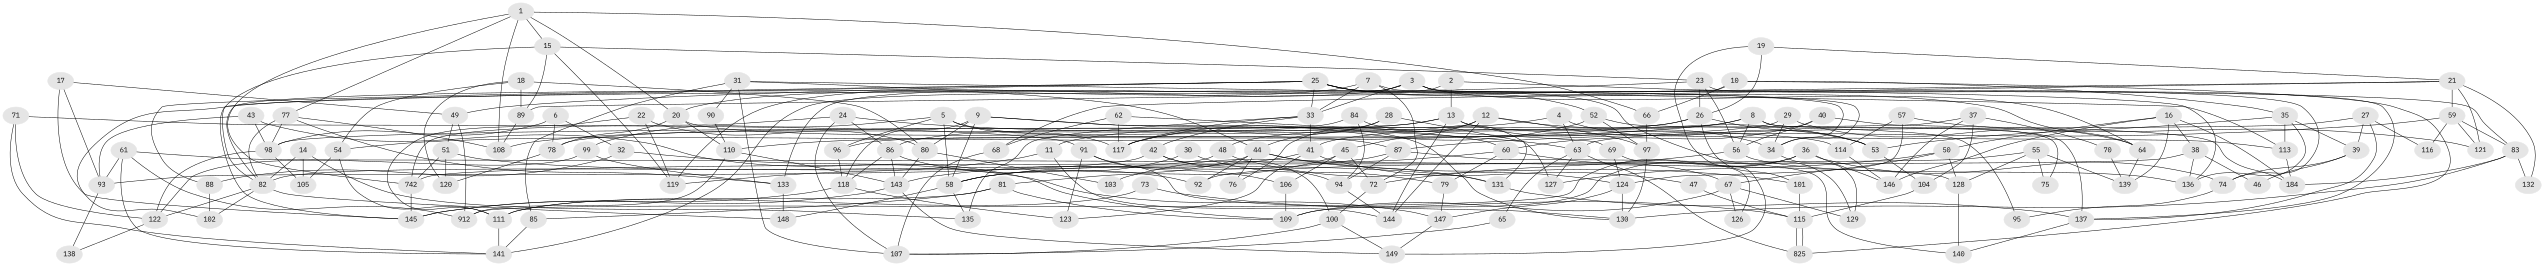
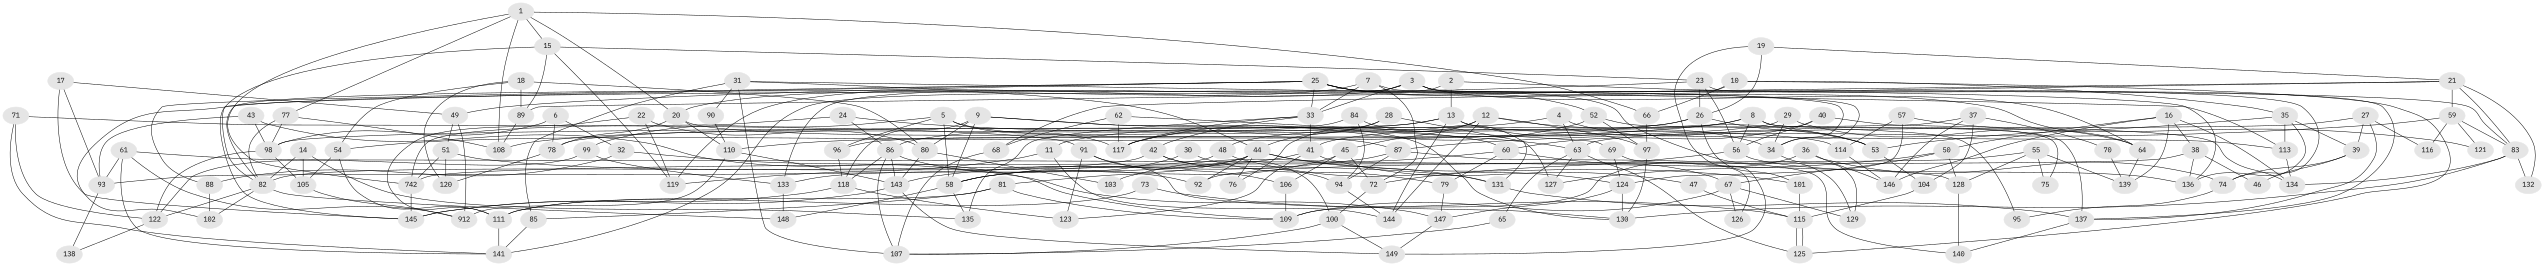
(2472, 114) -> (2486, 114)
(412, 156) -> (1022, 172)
(821, 184) -> (879, 207)
(2292, 185) -> (2292, 185)
(1041, 207) -> (383, 205)
(1800, 254) -> (1800, 254)
